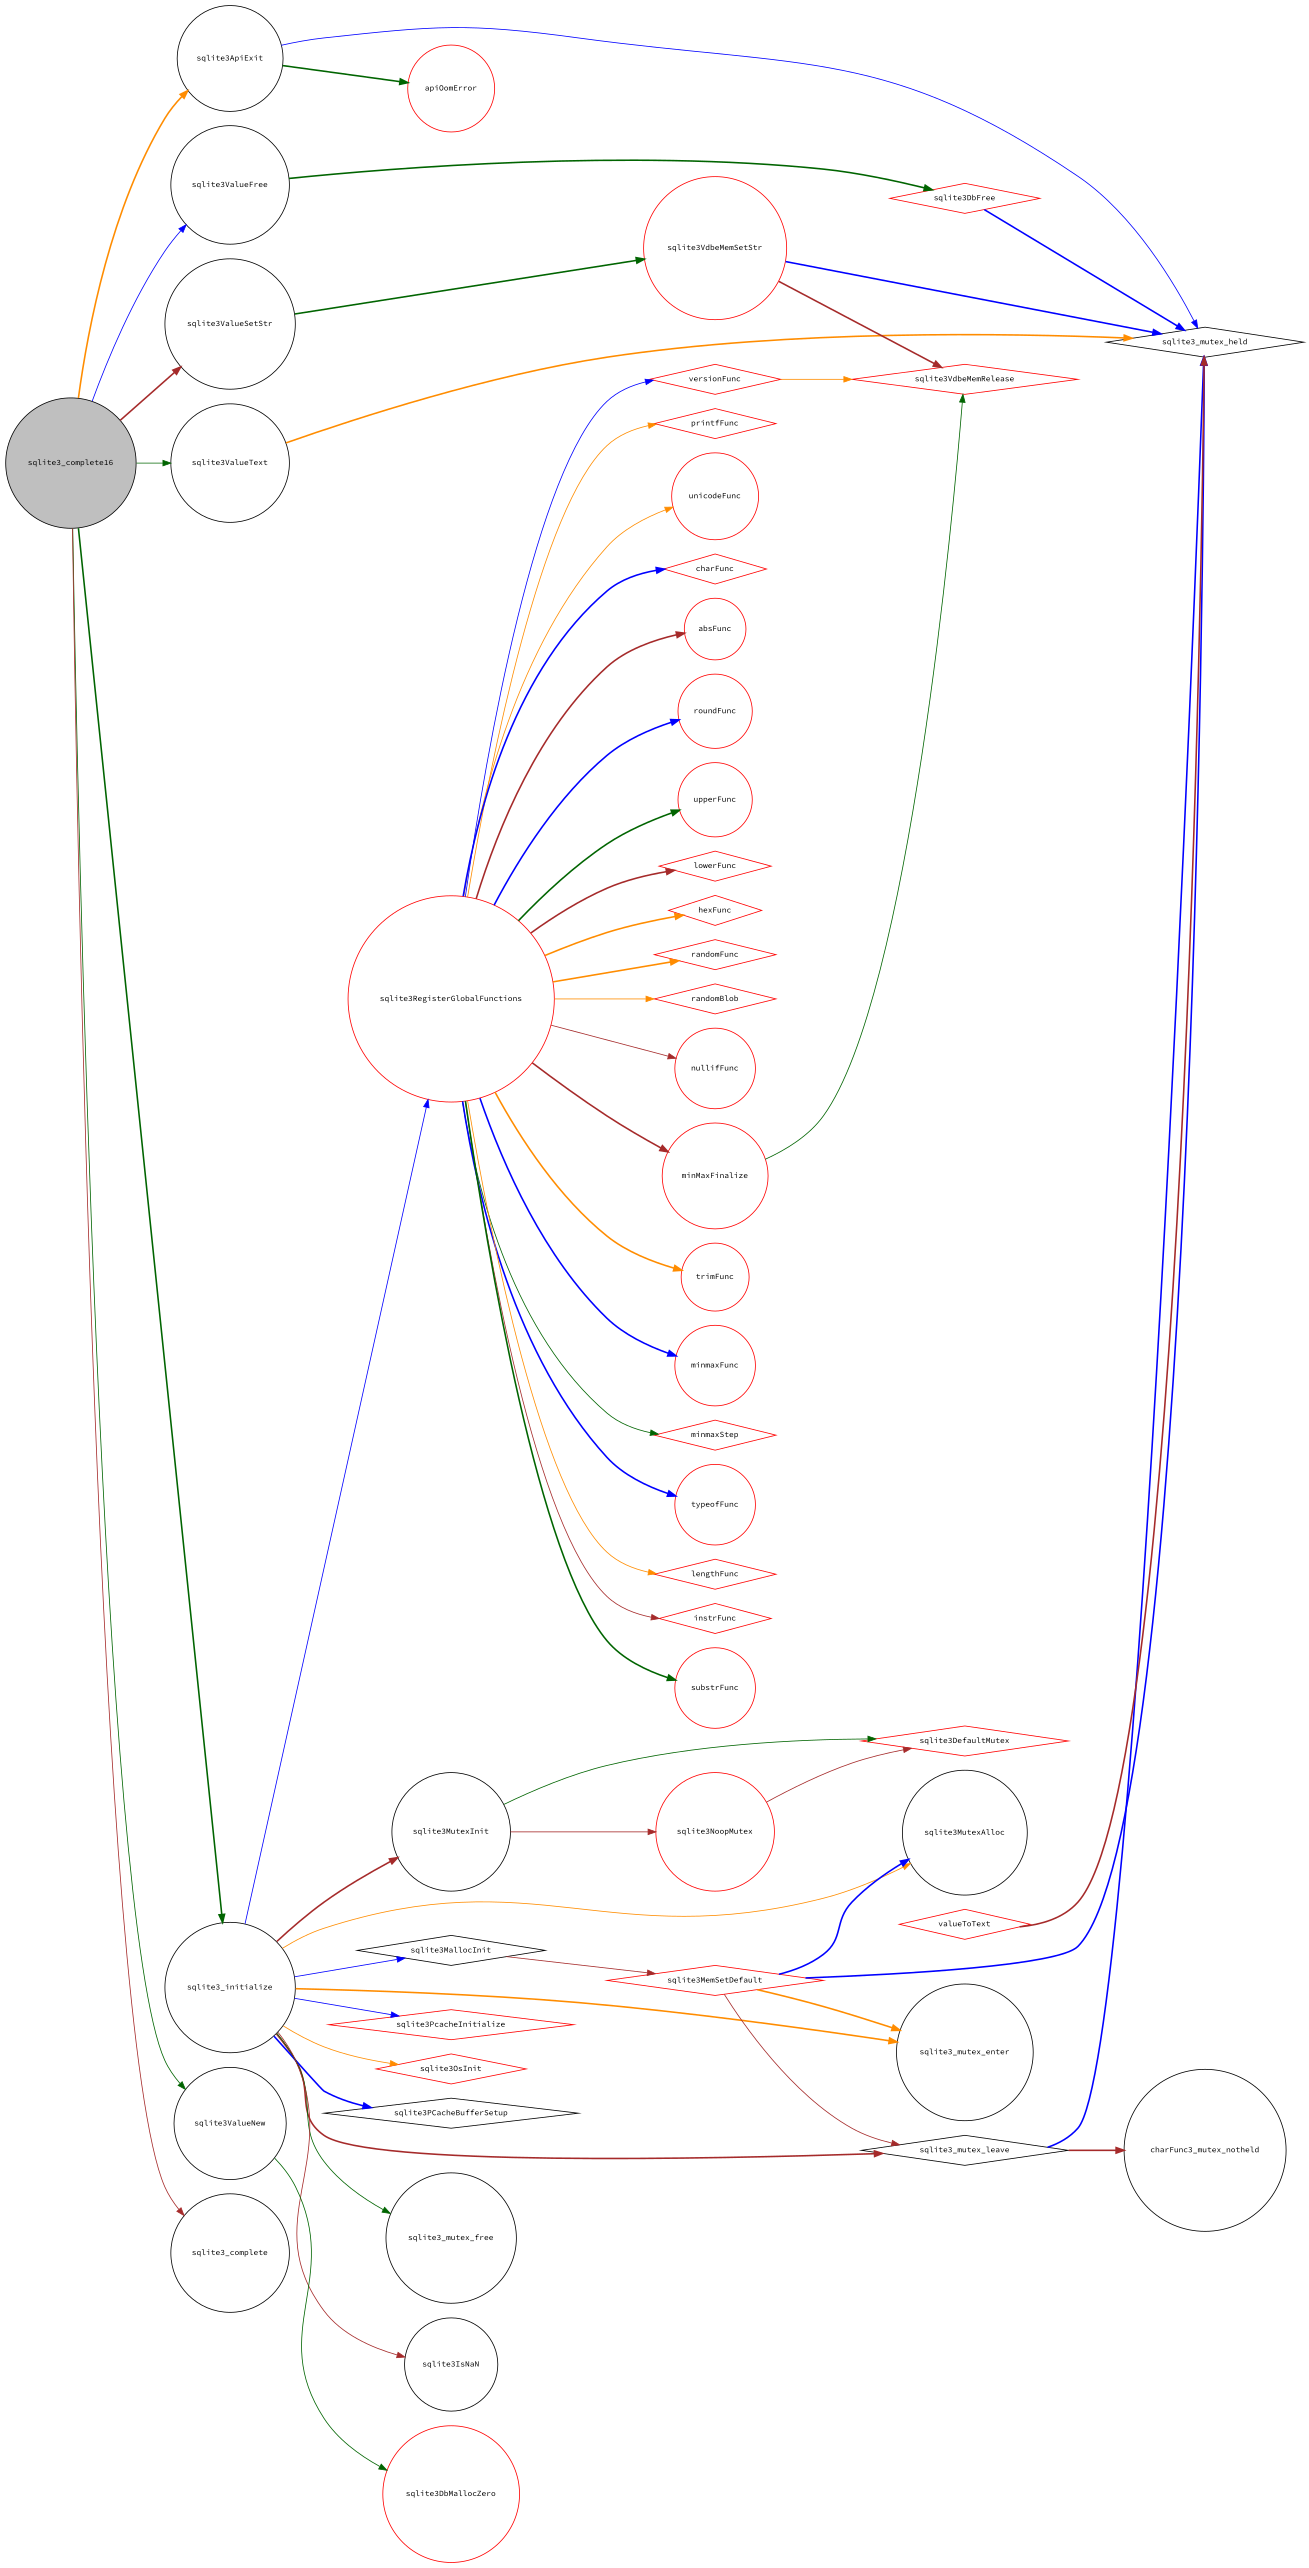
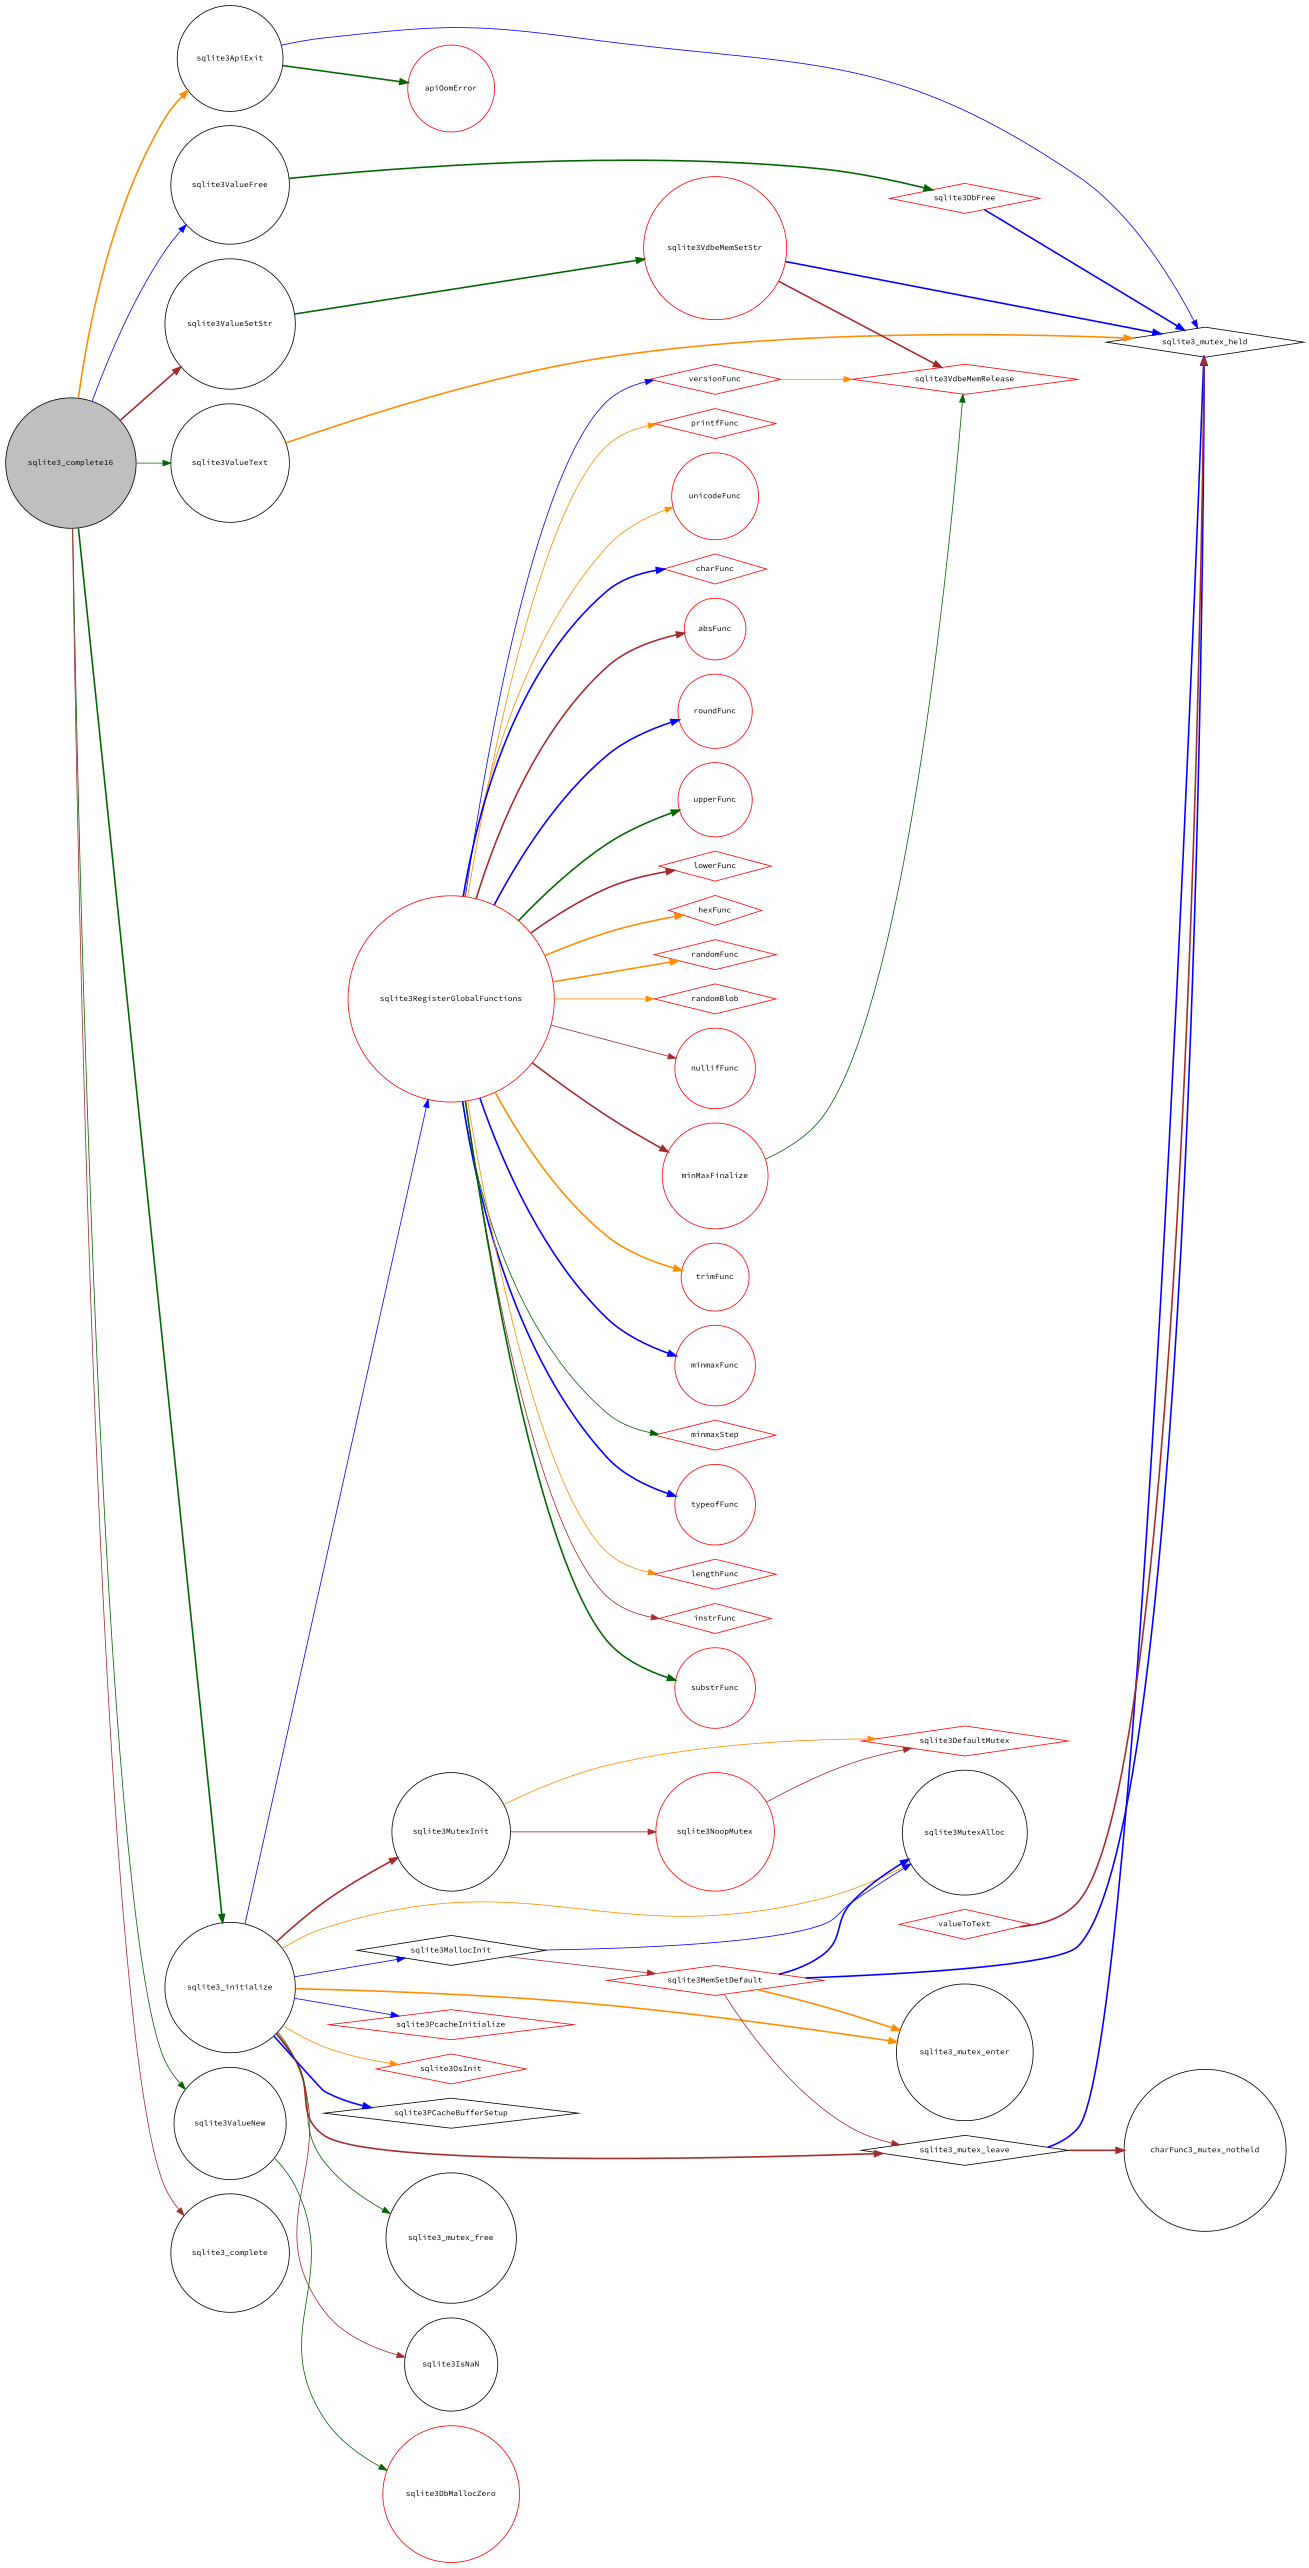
(682, 1752) -> (682, 1752)
none -> (733, 1941)
